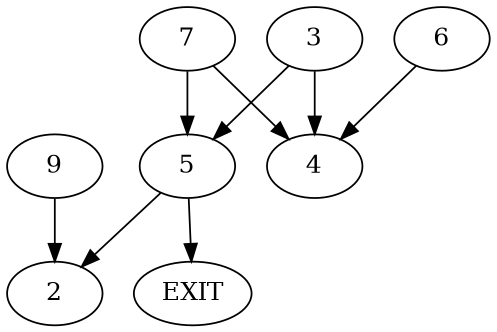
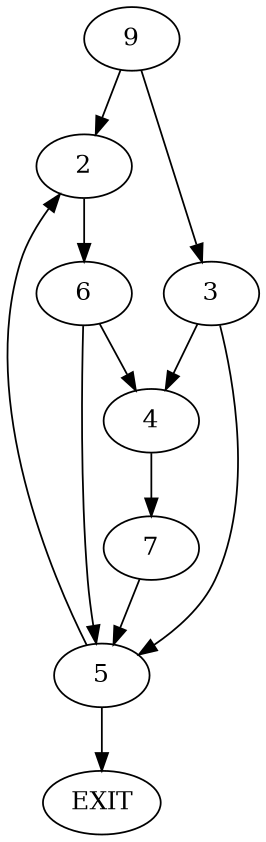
(243, 95) -> (151, 476)
none -> (169, 158)
none -> (84, 221)
none -> (83, 476)
